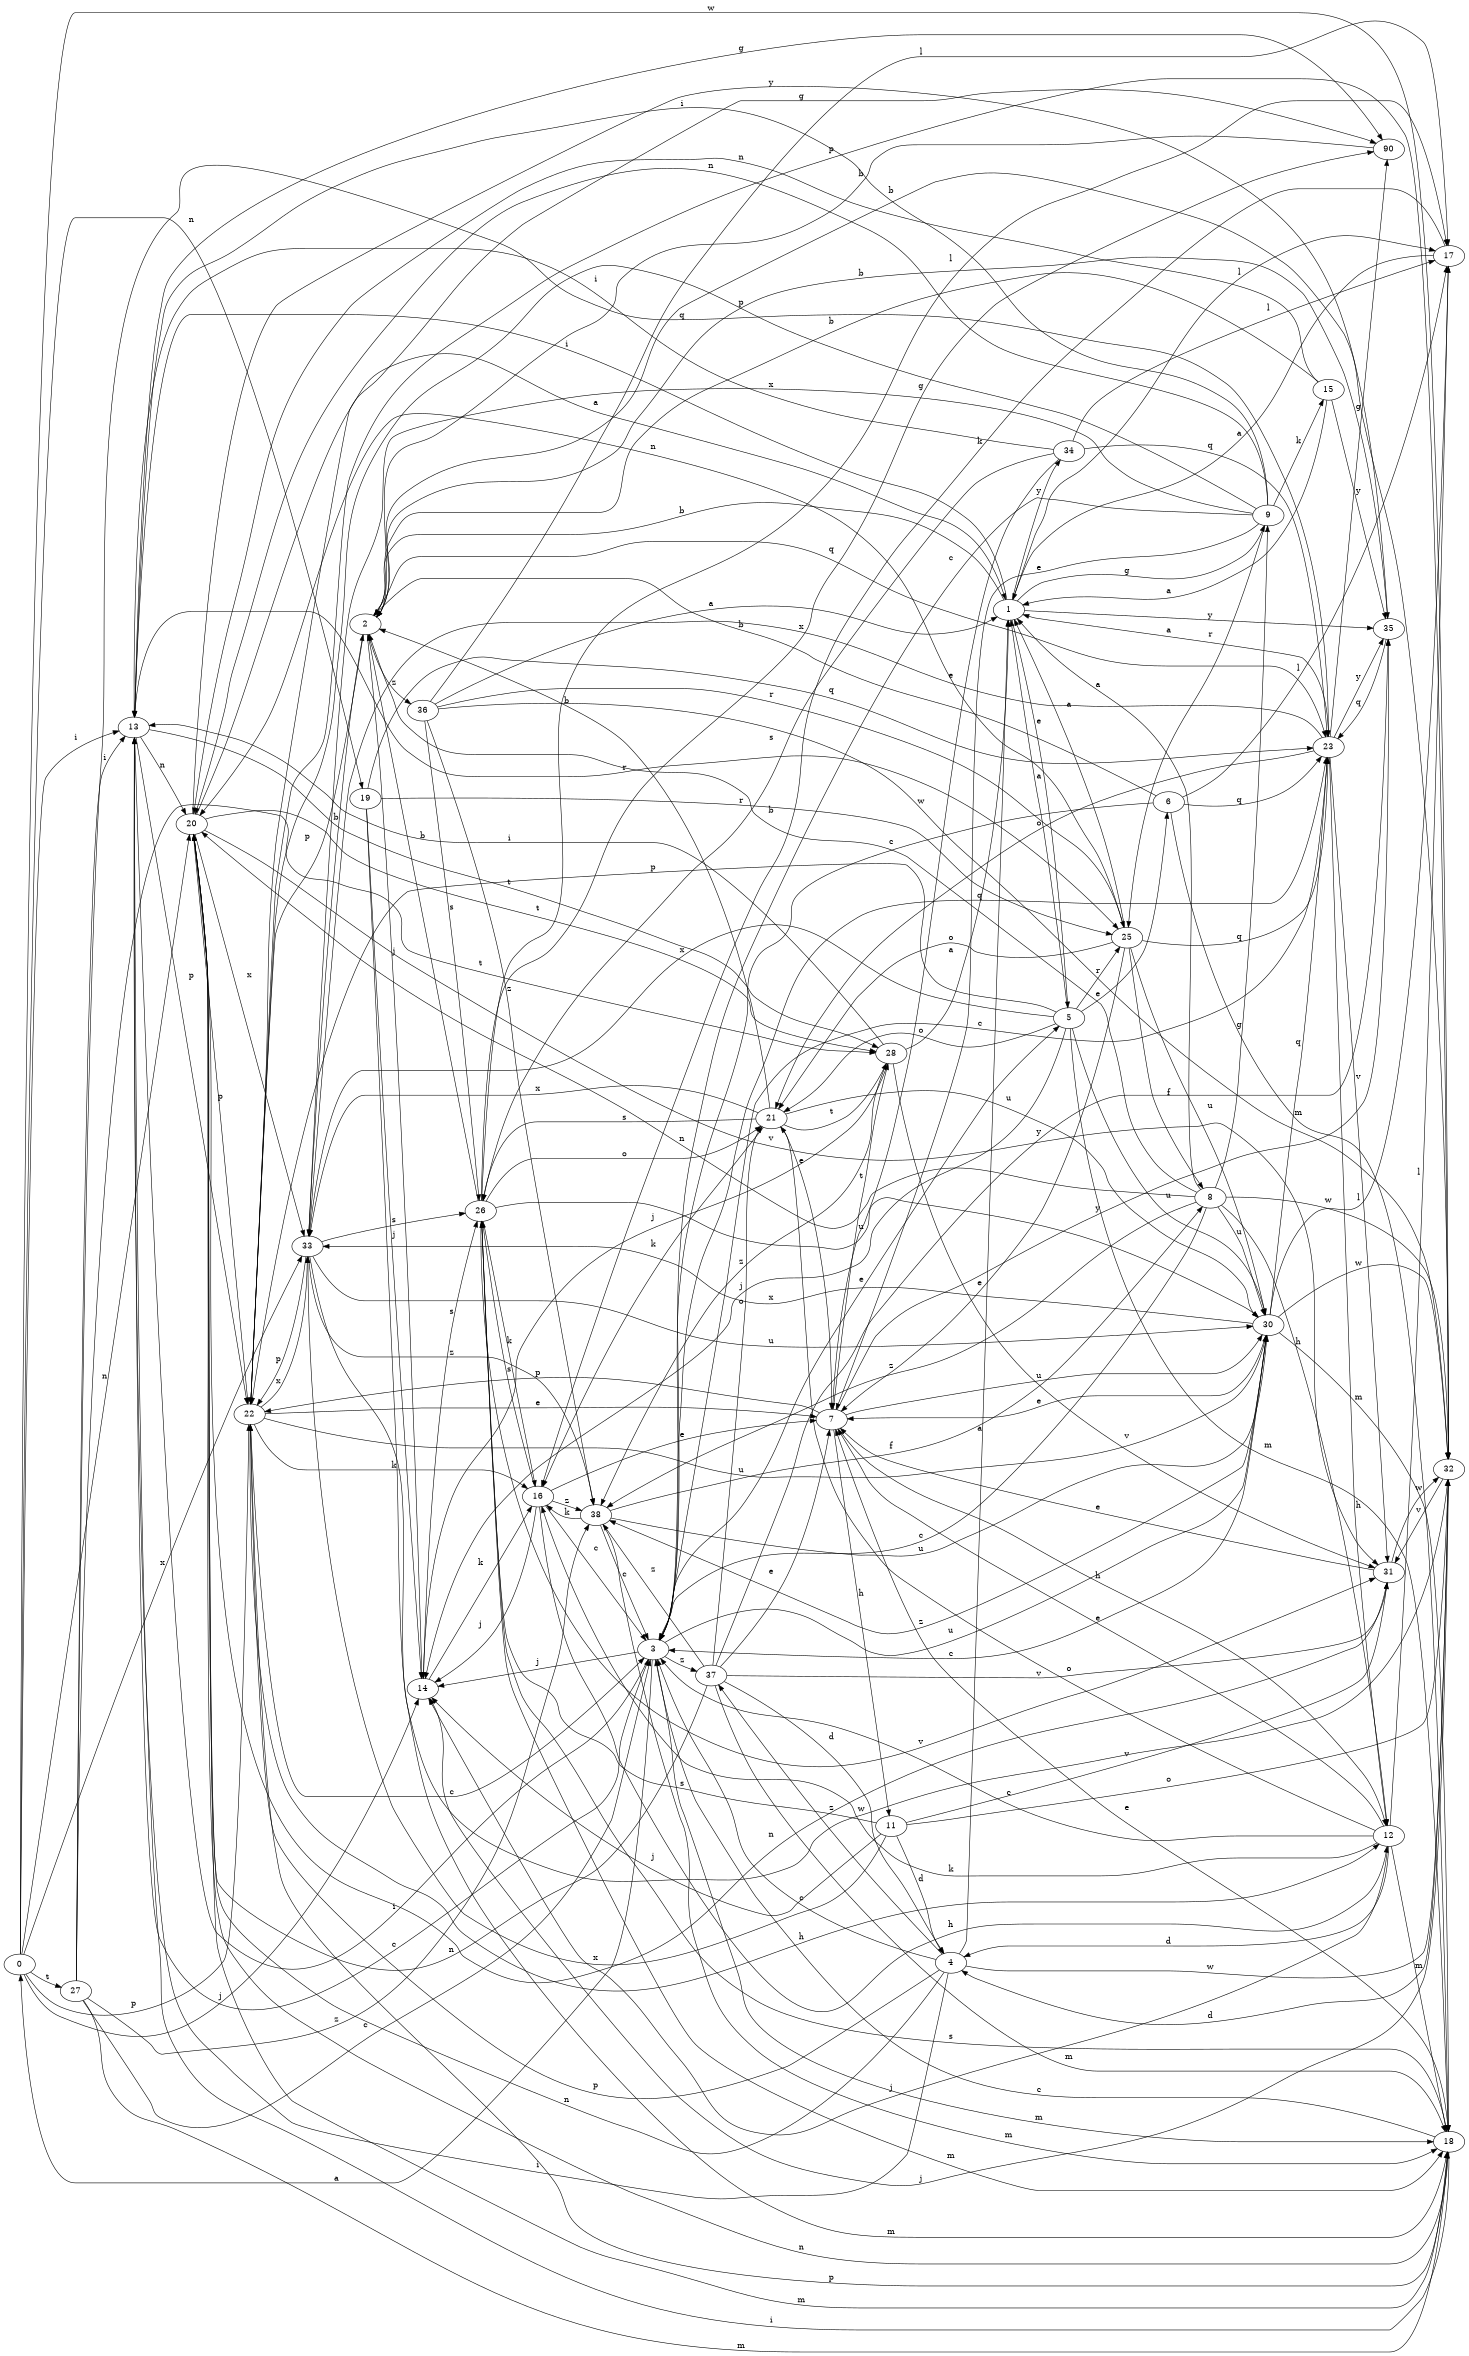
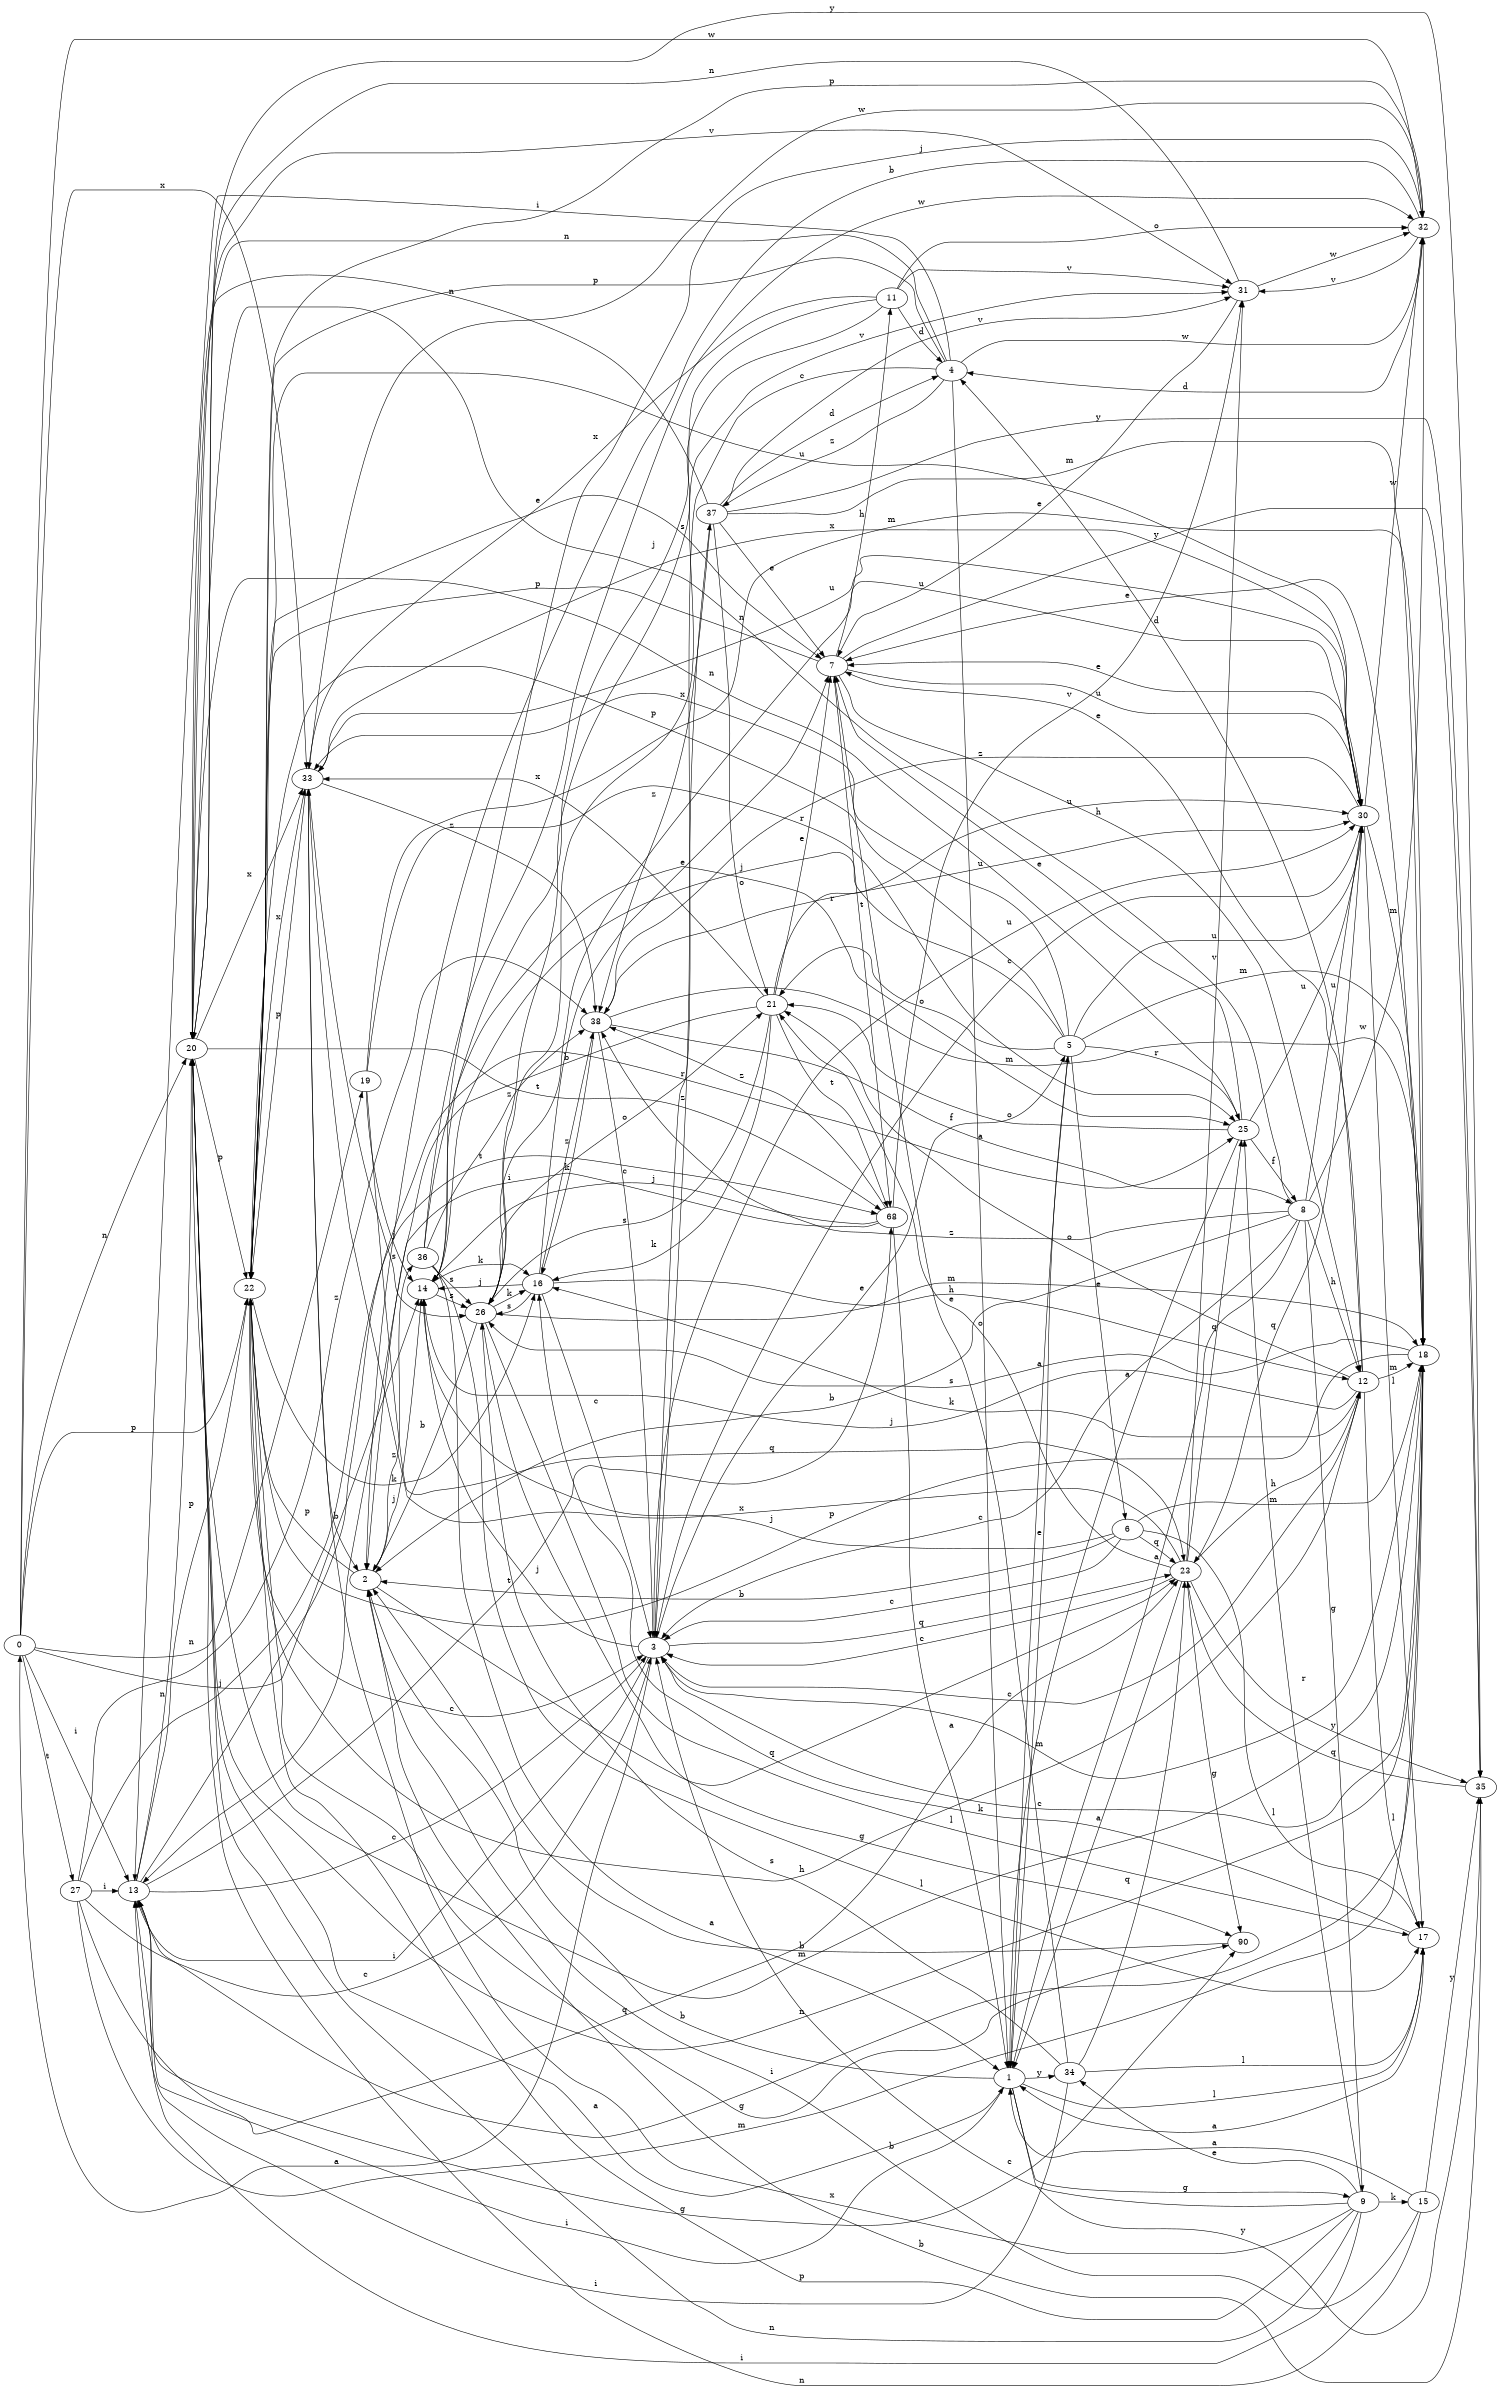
(972, 869) -> (1217, 2159)
(1296, 917) -> (1214, 1354)
(891, 1054) -> (892, 1217)
none -> (734, 1519)
